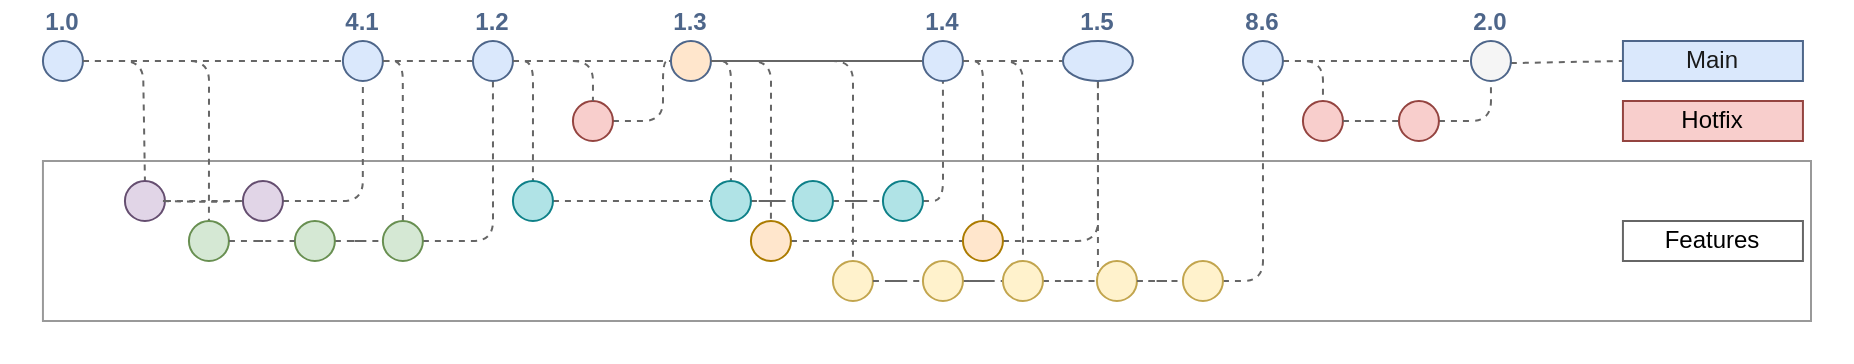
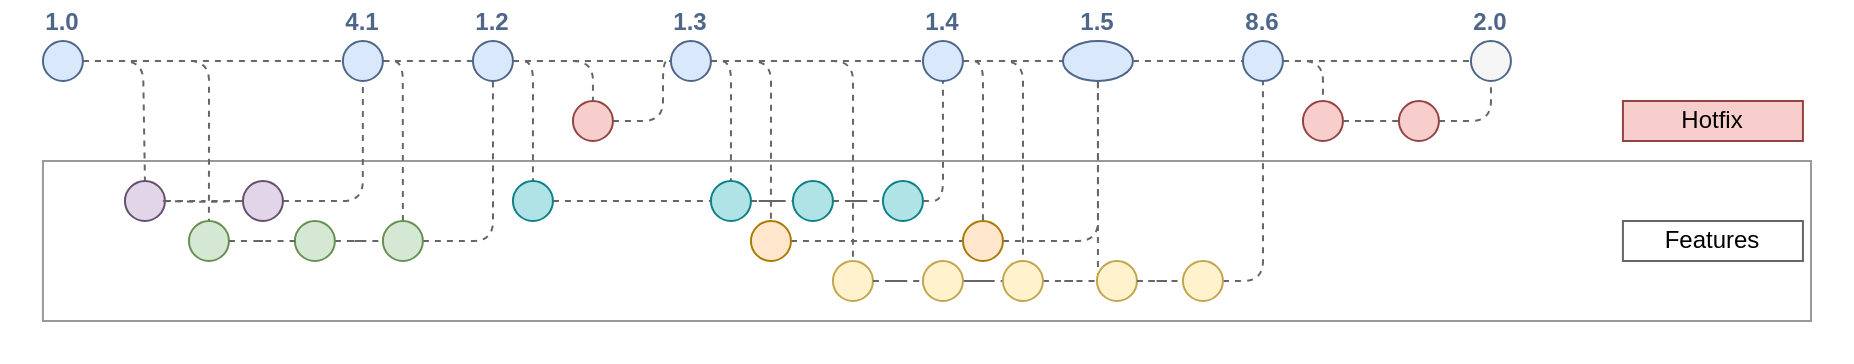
(691, 61) -> (691, 61)
(885, 61) -> (885, 61)
none -> (1188, 61)
(1713, 61) -> none
(1566, 62) -> none
